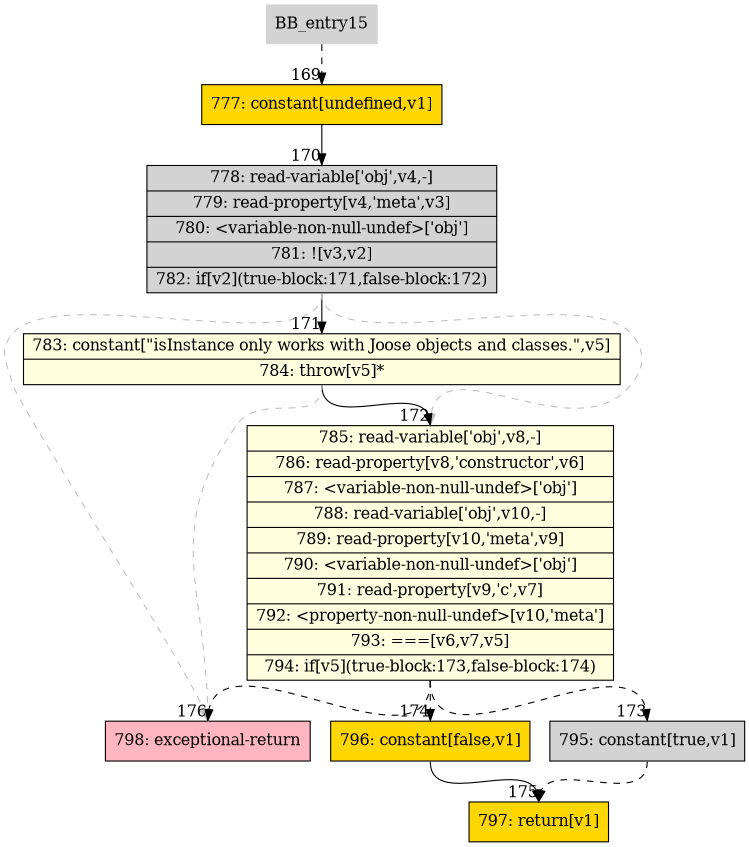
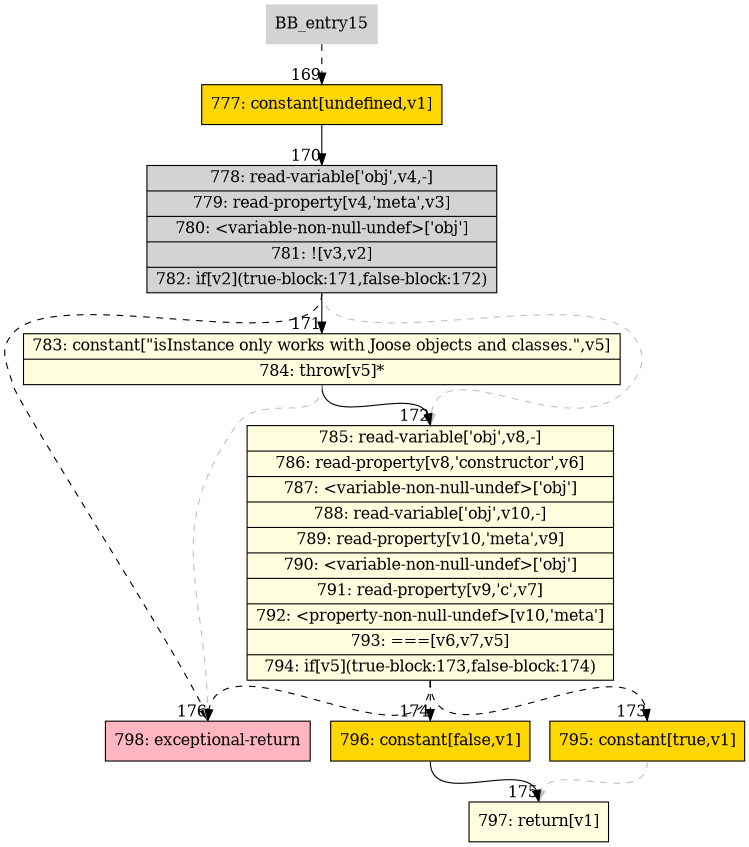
(13, 384) -> (13, 384)
(647, 741) -> (647, 741)
(599, 782) -> (599, 782)
(539, 822) -> (539, 822)
